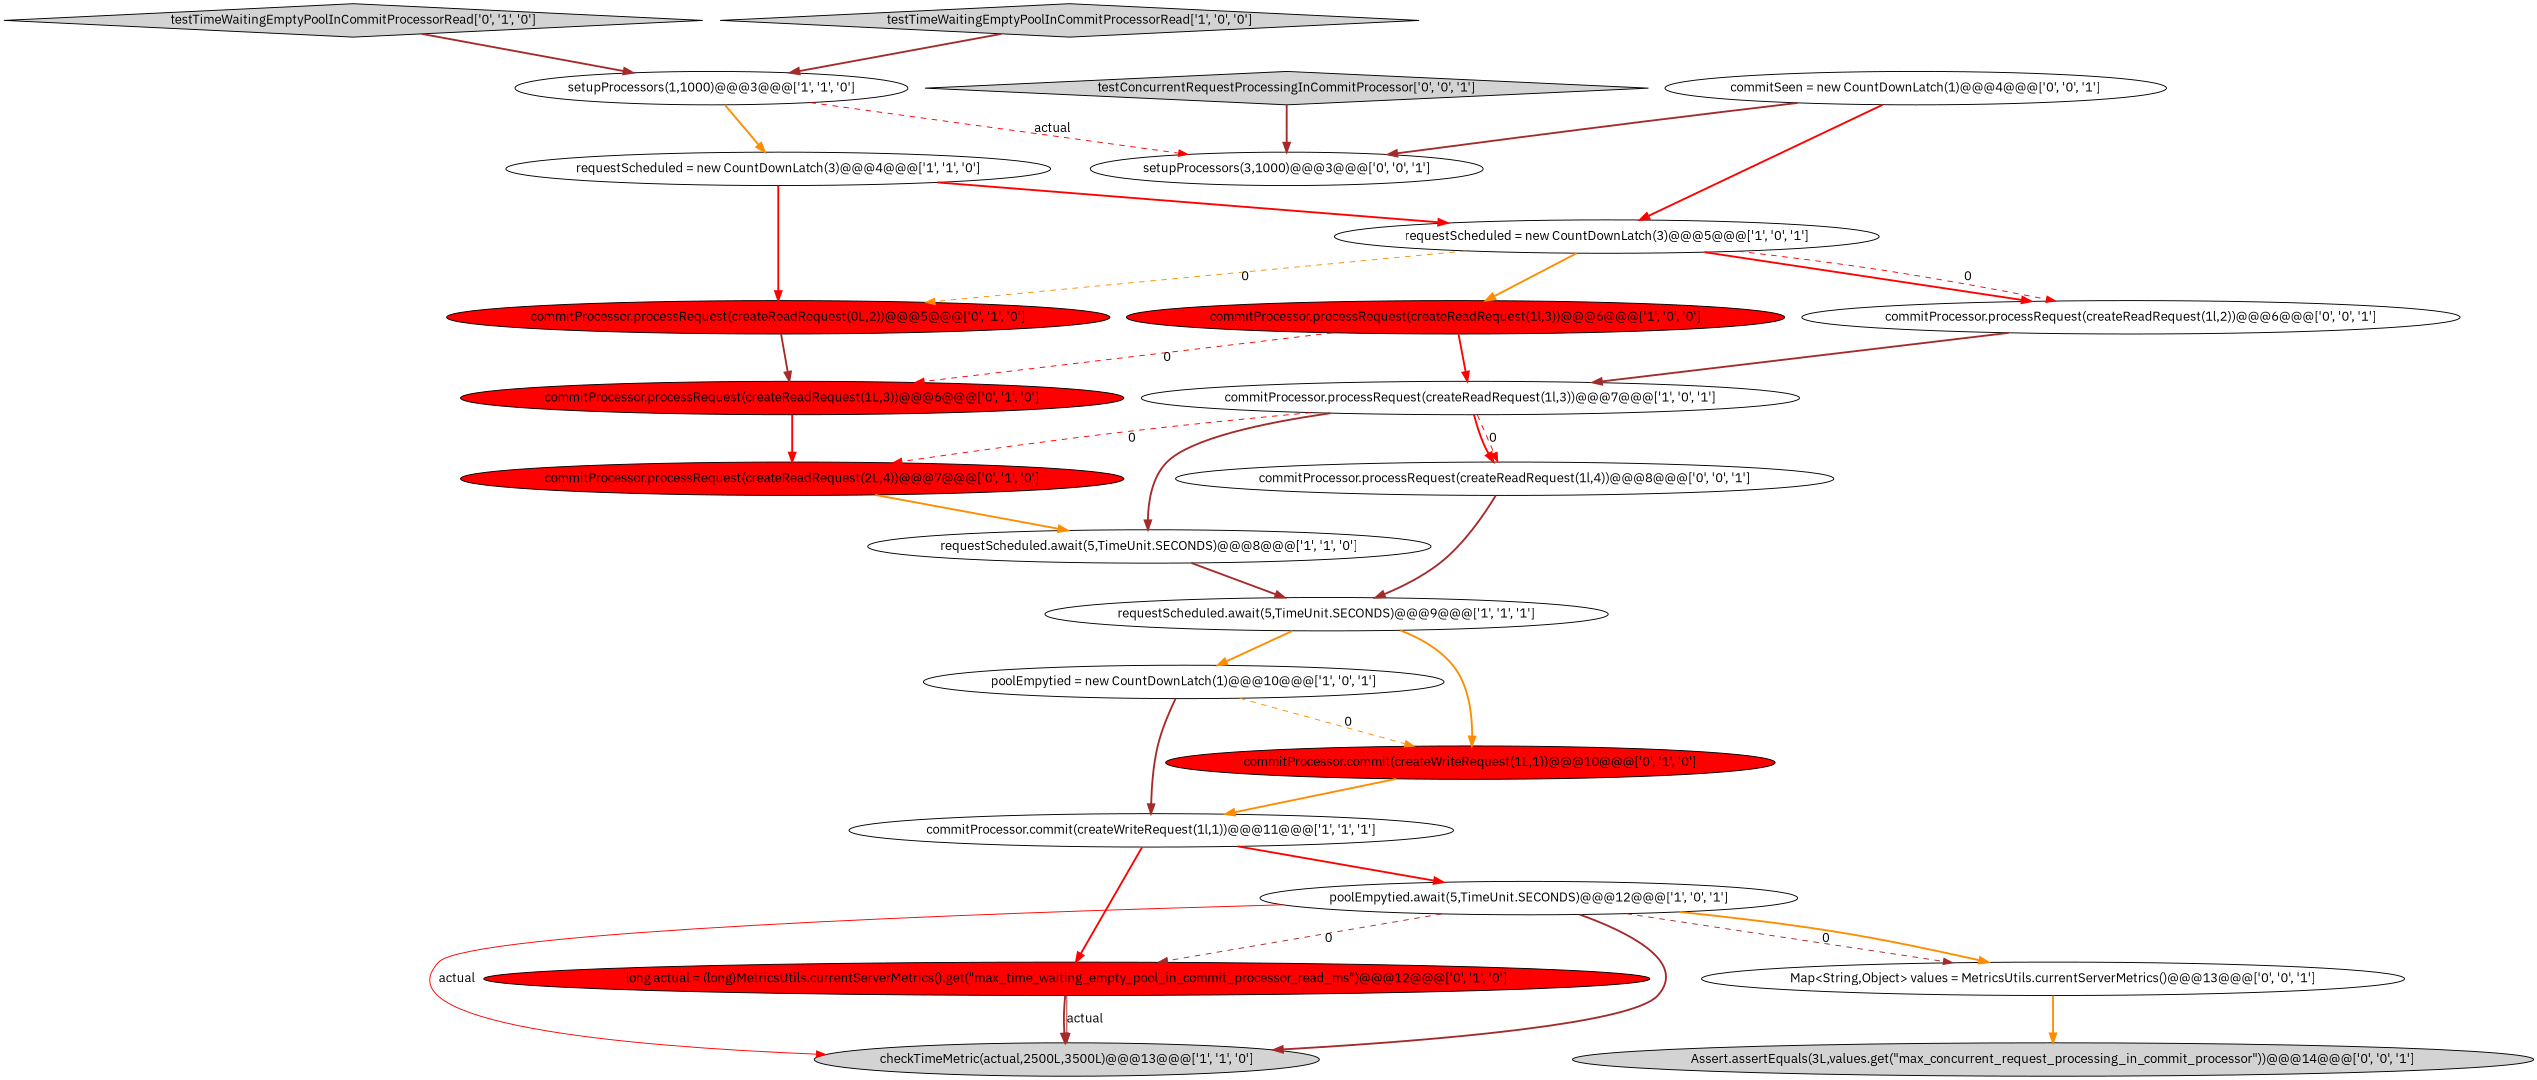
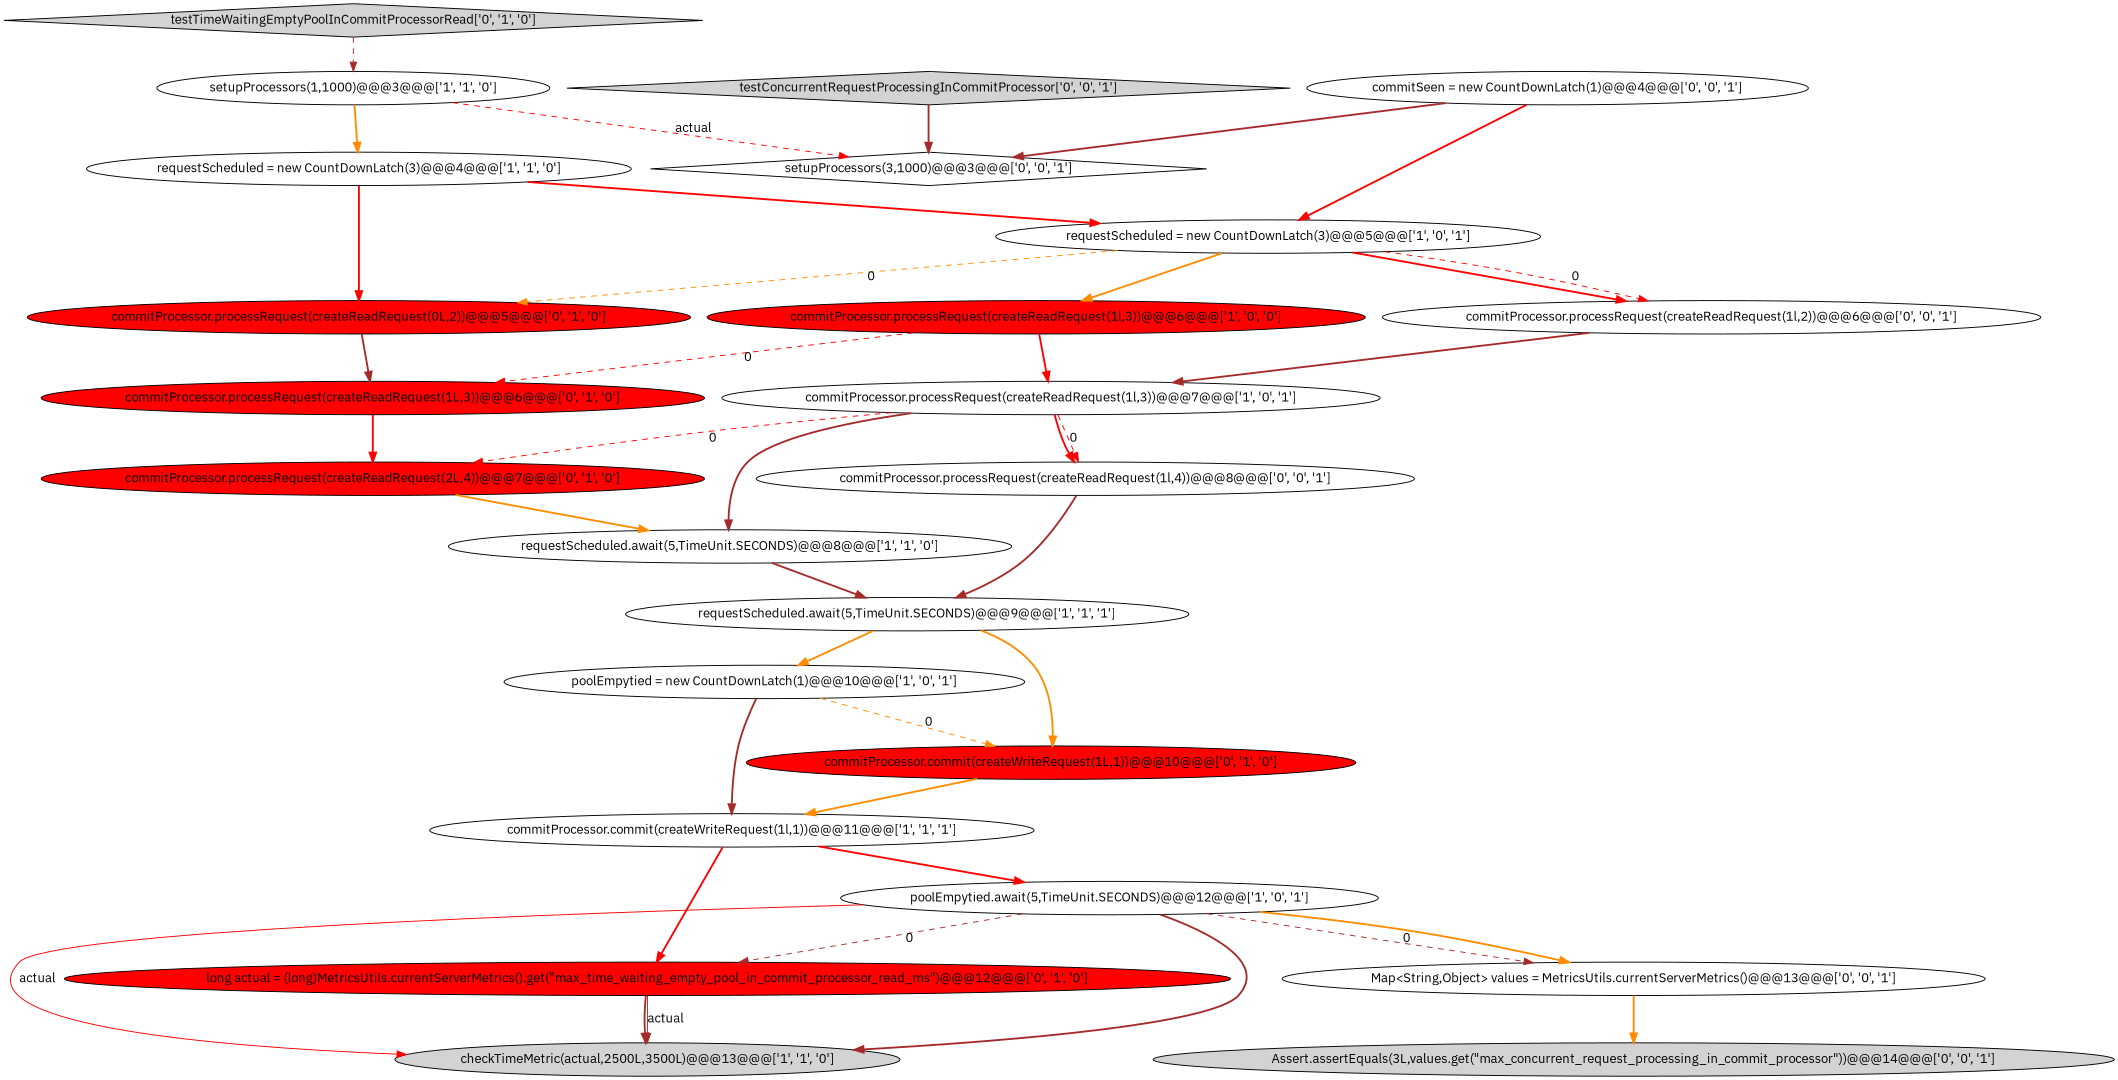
(1070, 20) -> none
(523, 52) -> (353, 50)
(1287, 169) -> (929, 169)
